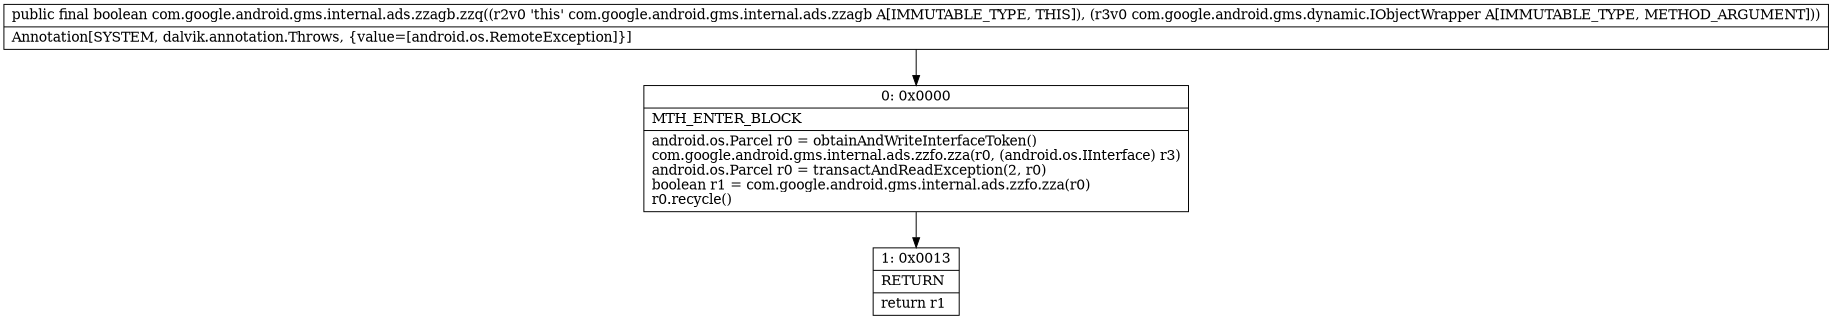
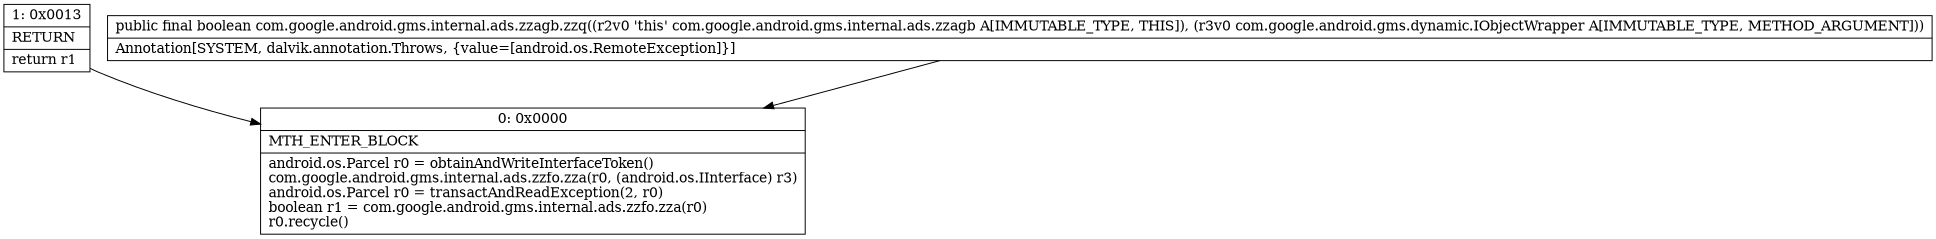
(916, 225) -> (169, 98)
